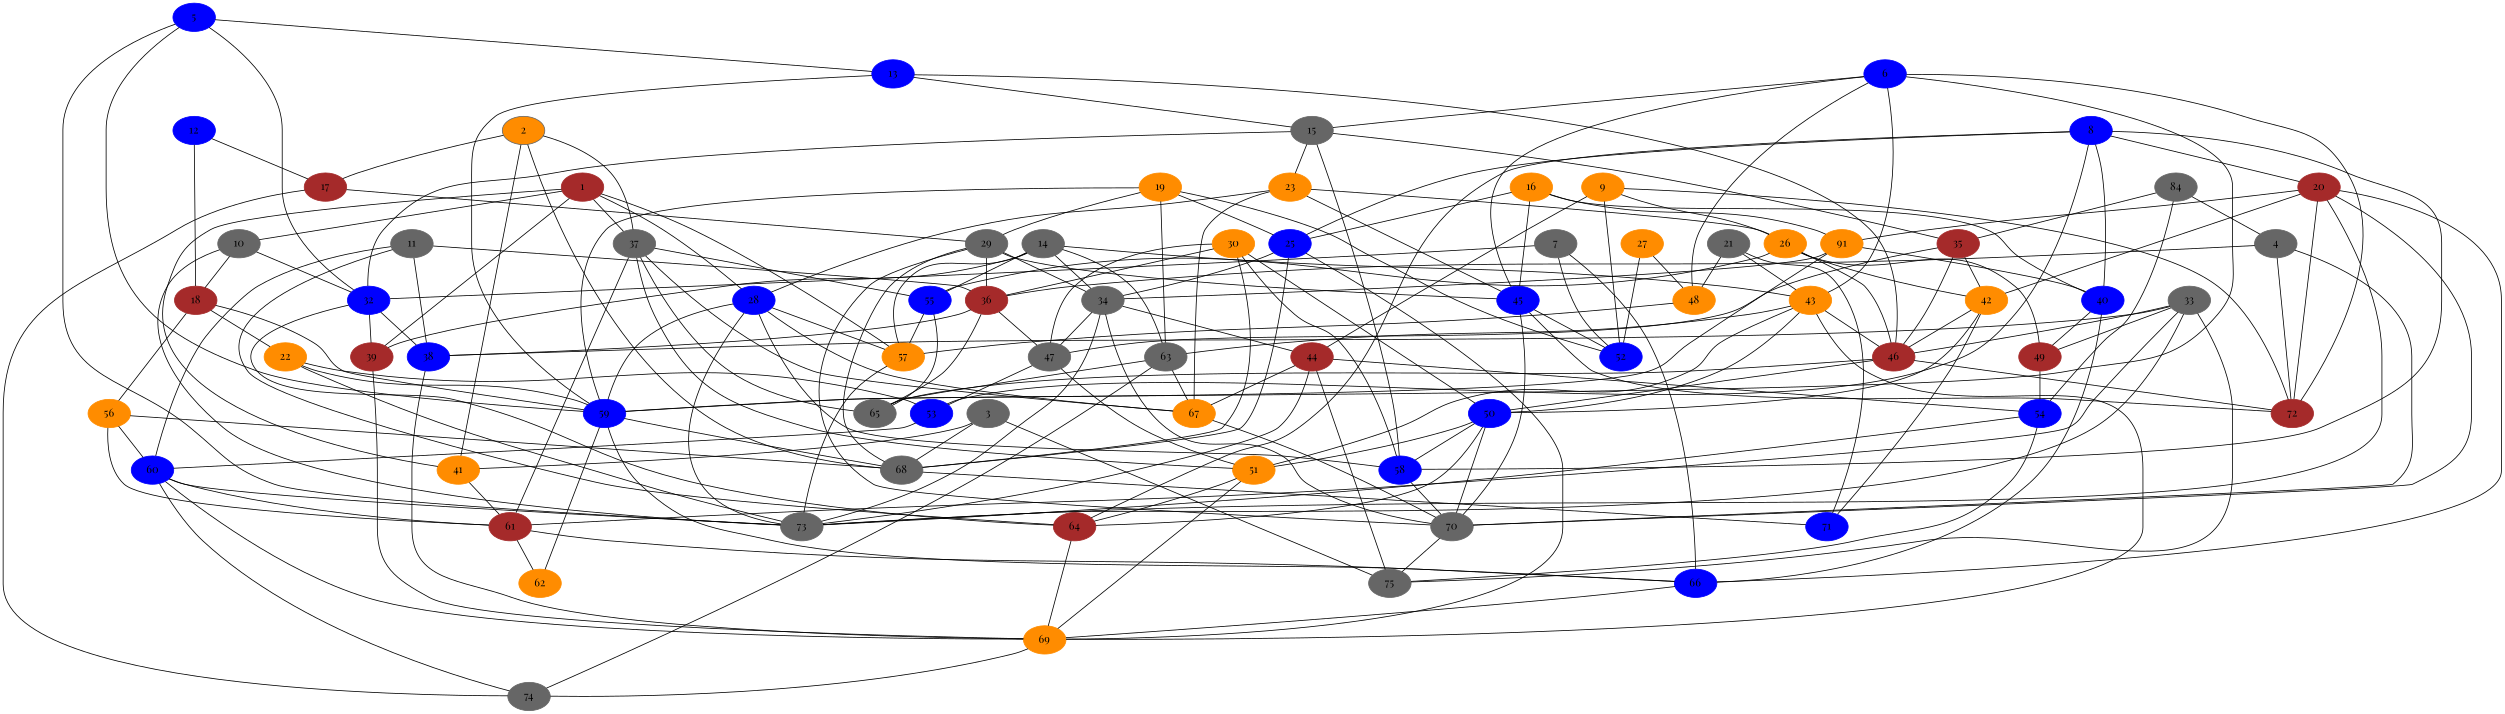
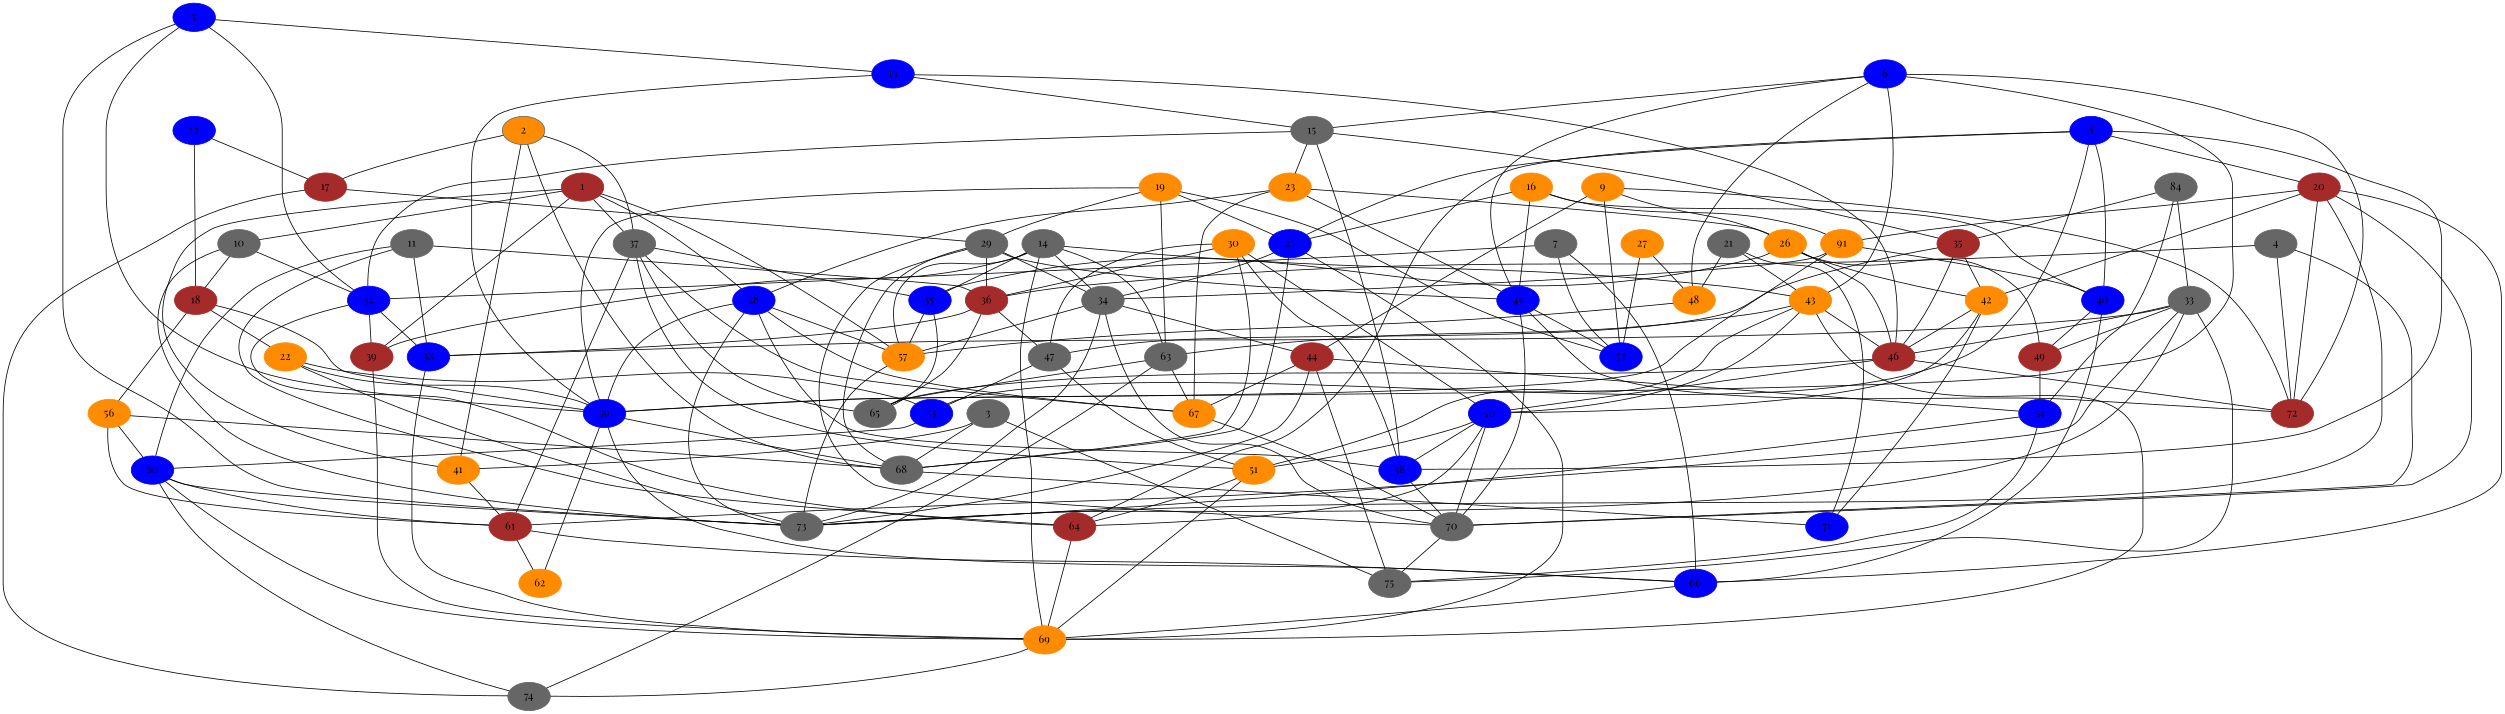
(2224, 214) -> (2183, 244)
(1076, 329) -> (1003, 329)
none -> (1028, 441)
